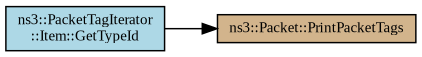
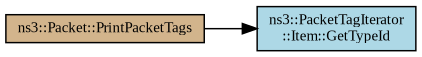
(184, 29) -> (223, 29)
